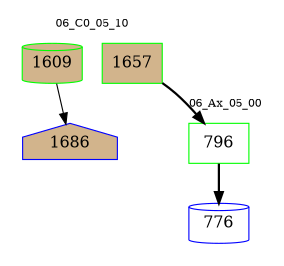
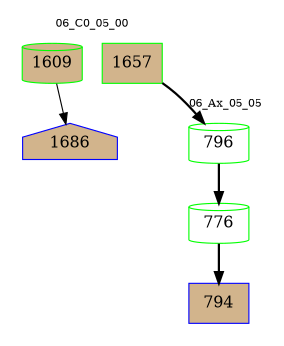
(92, 24) -> (92, 24)
(226, 104) -> (226, 104)
(219, 143) -> (219, 143)
(219, 223) -> (219, 223)
none -> (219, 303)
